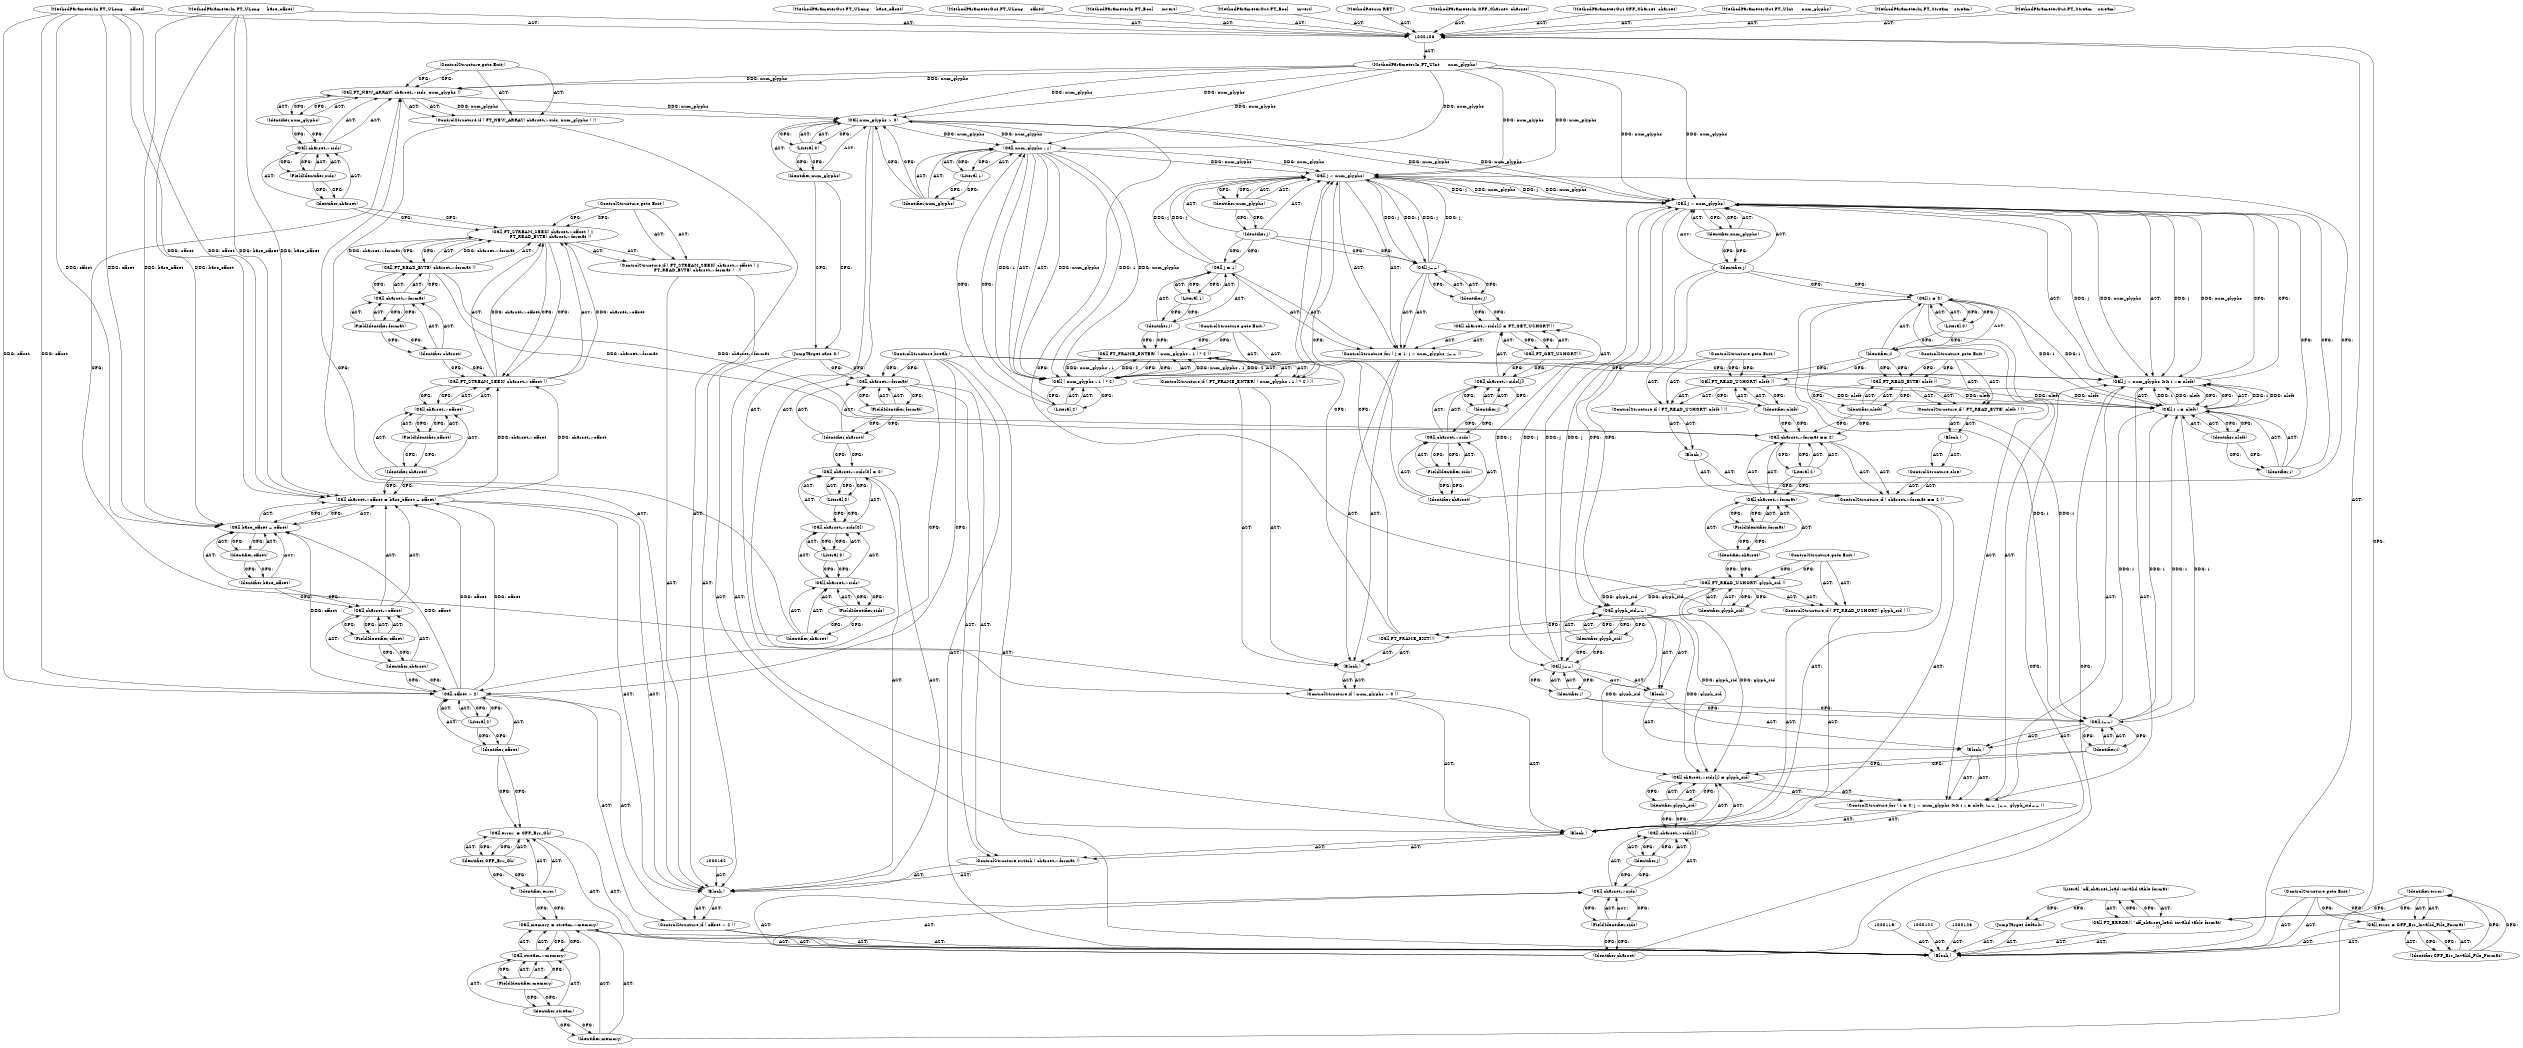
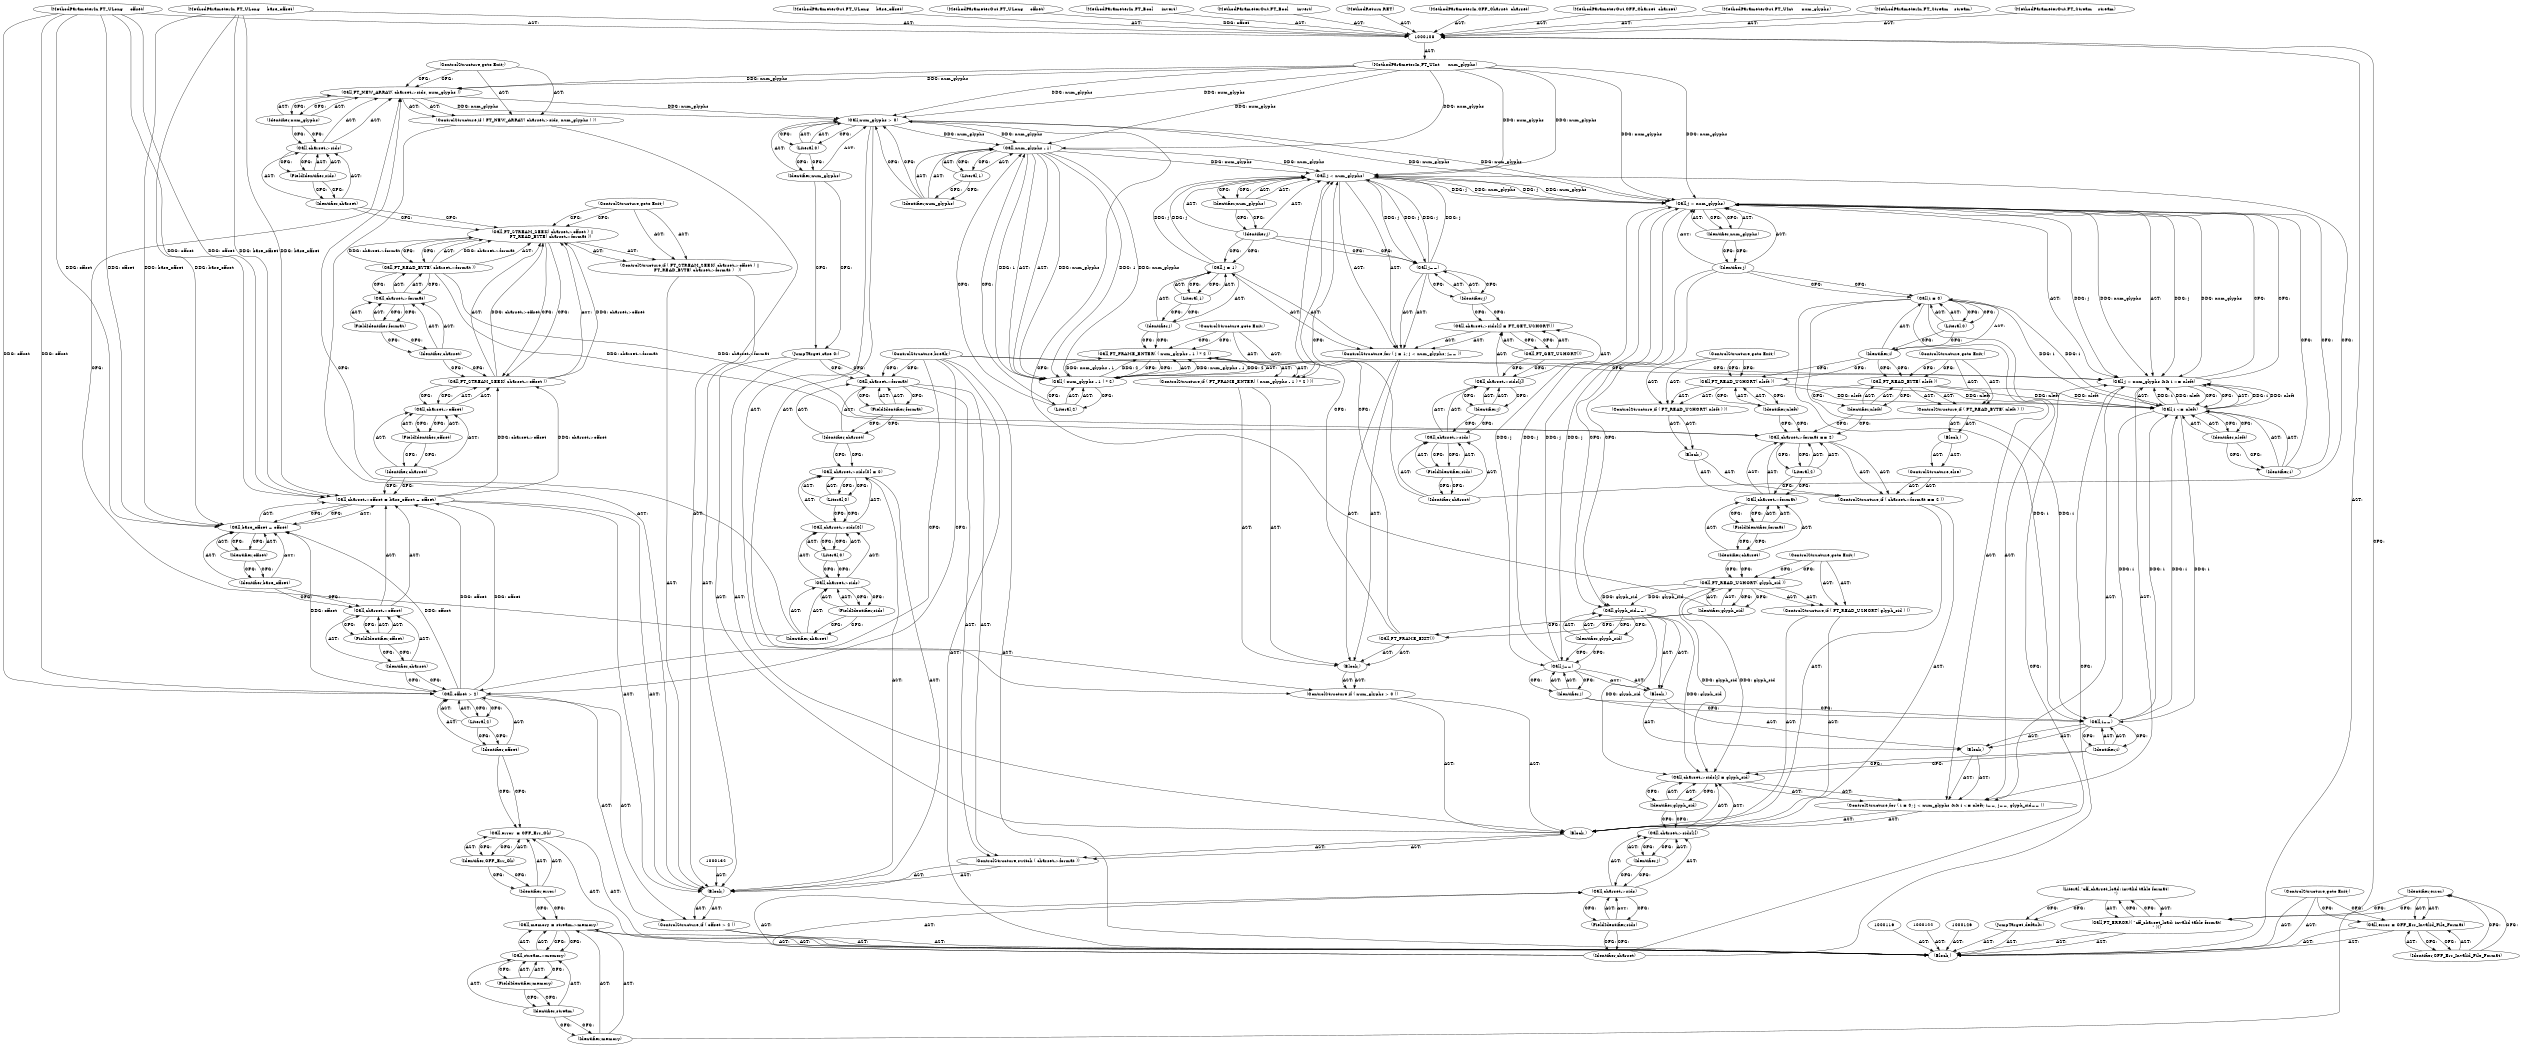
(1229, 23) -> (1236, 23)
